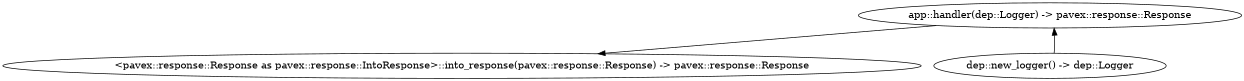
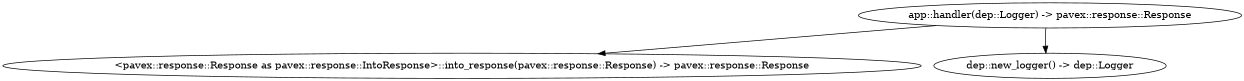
(1055, 44) -> (1045, 37)
